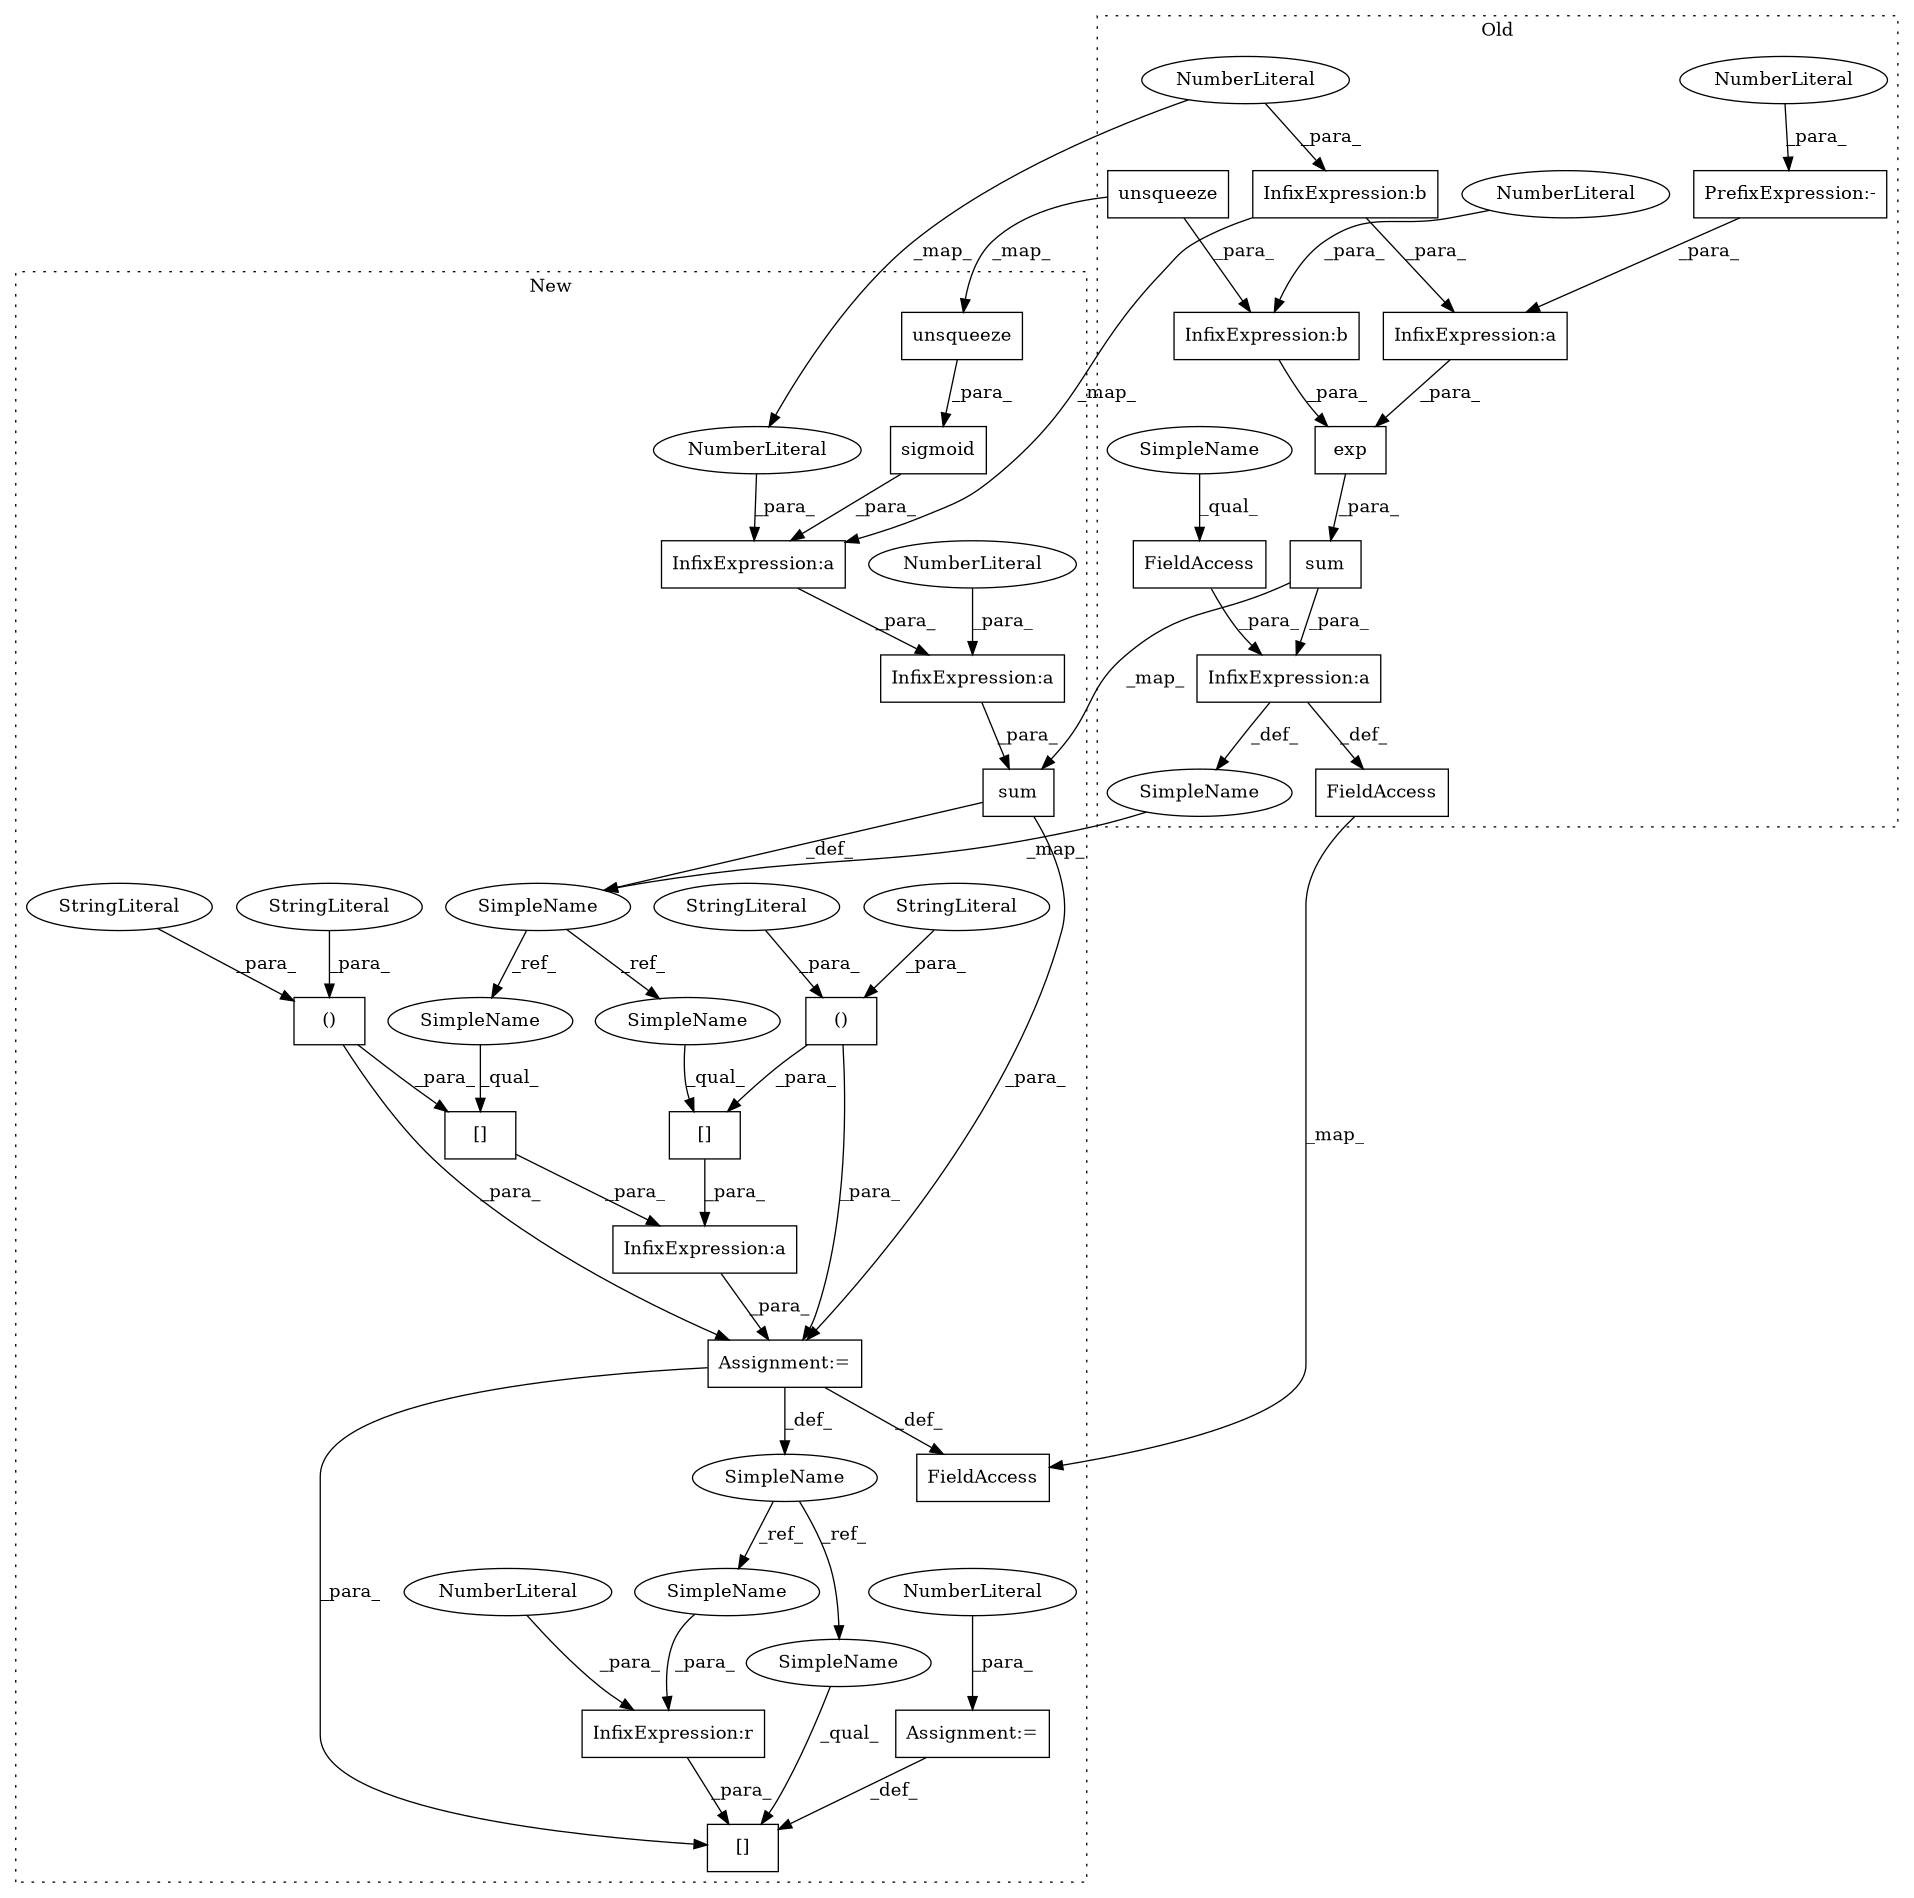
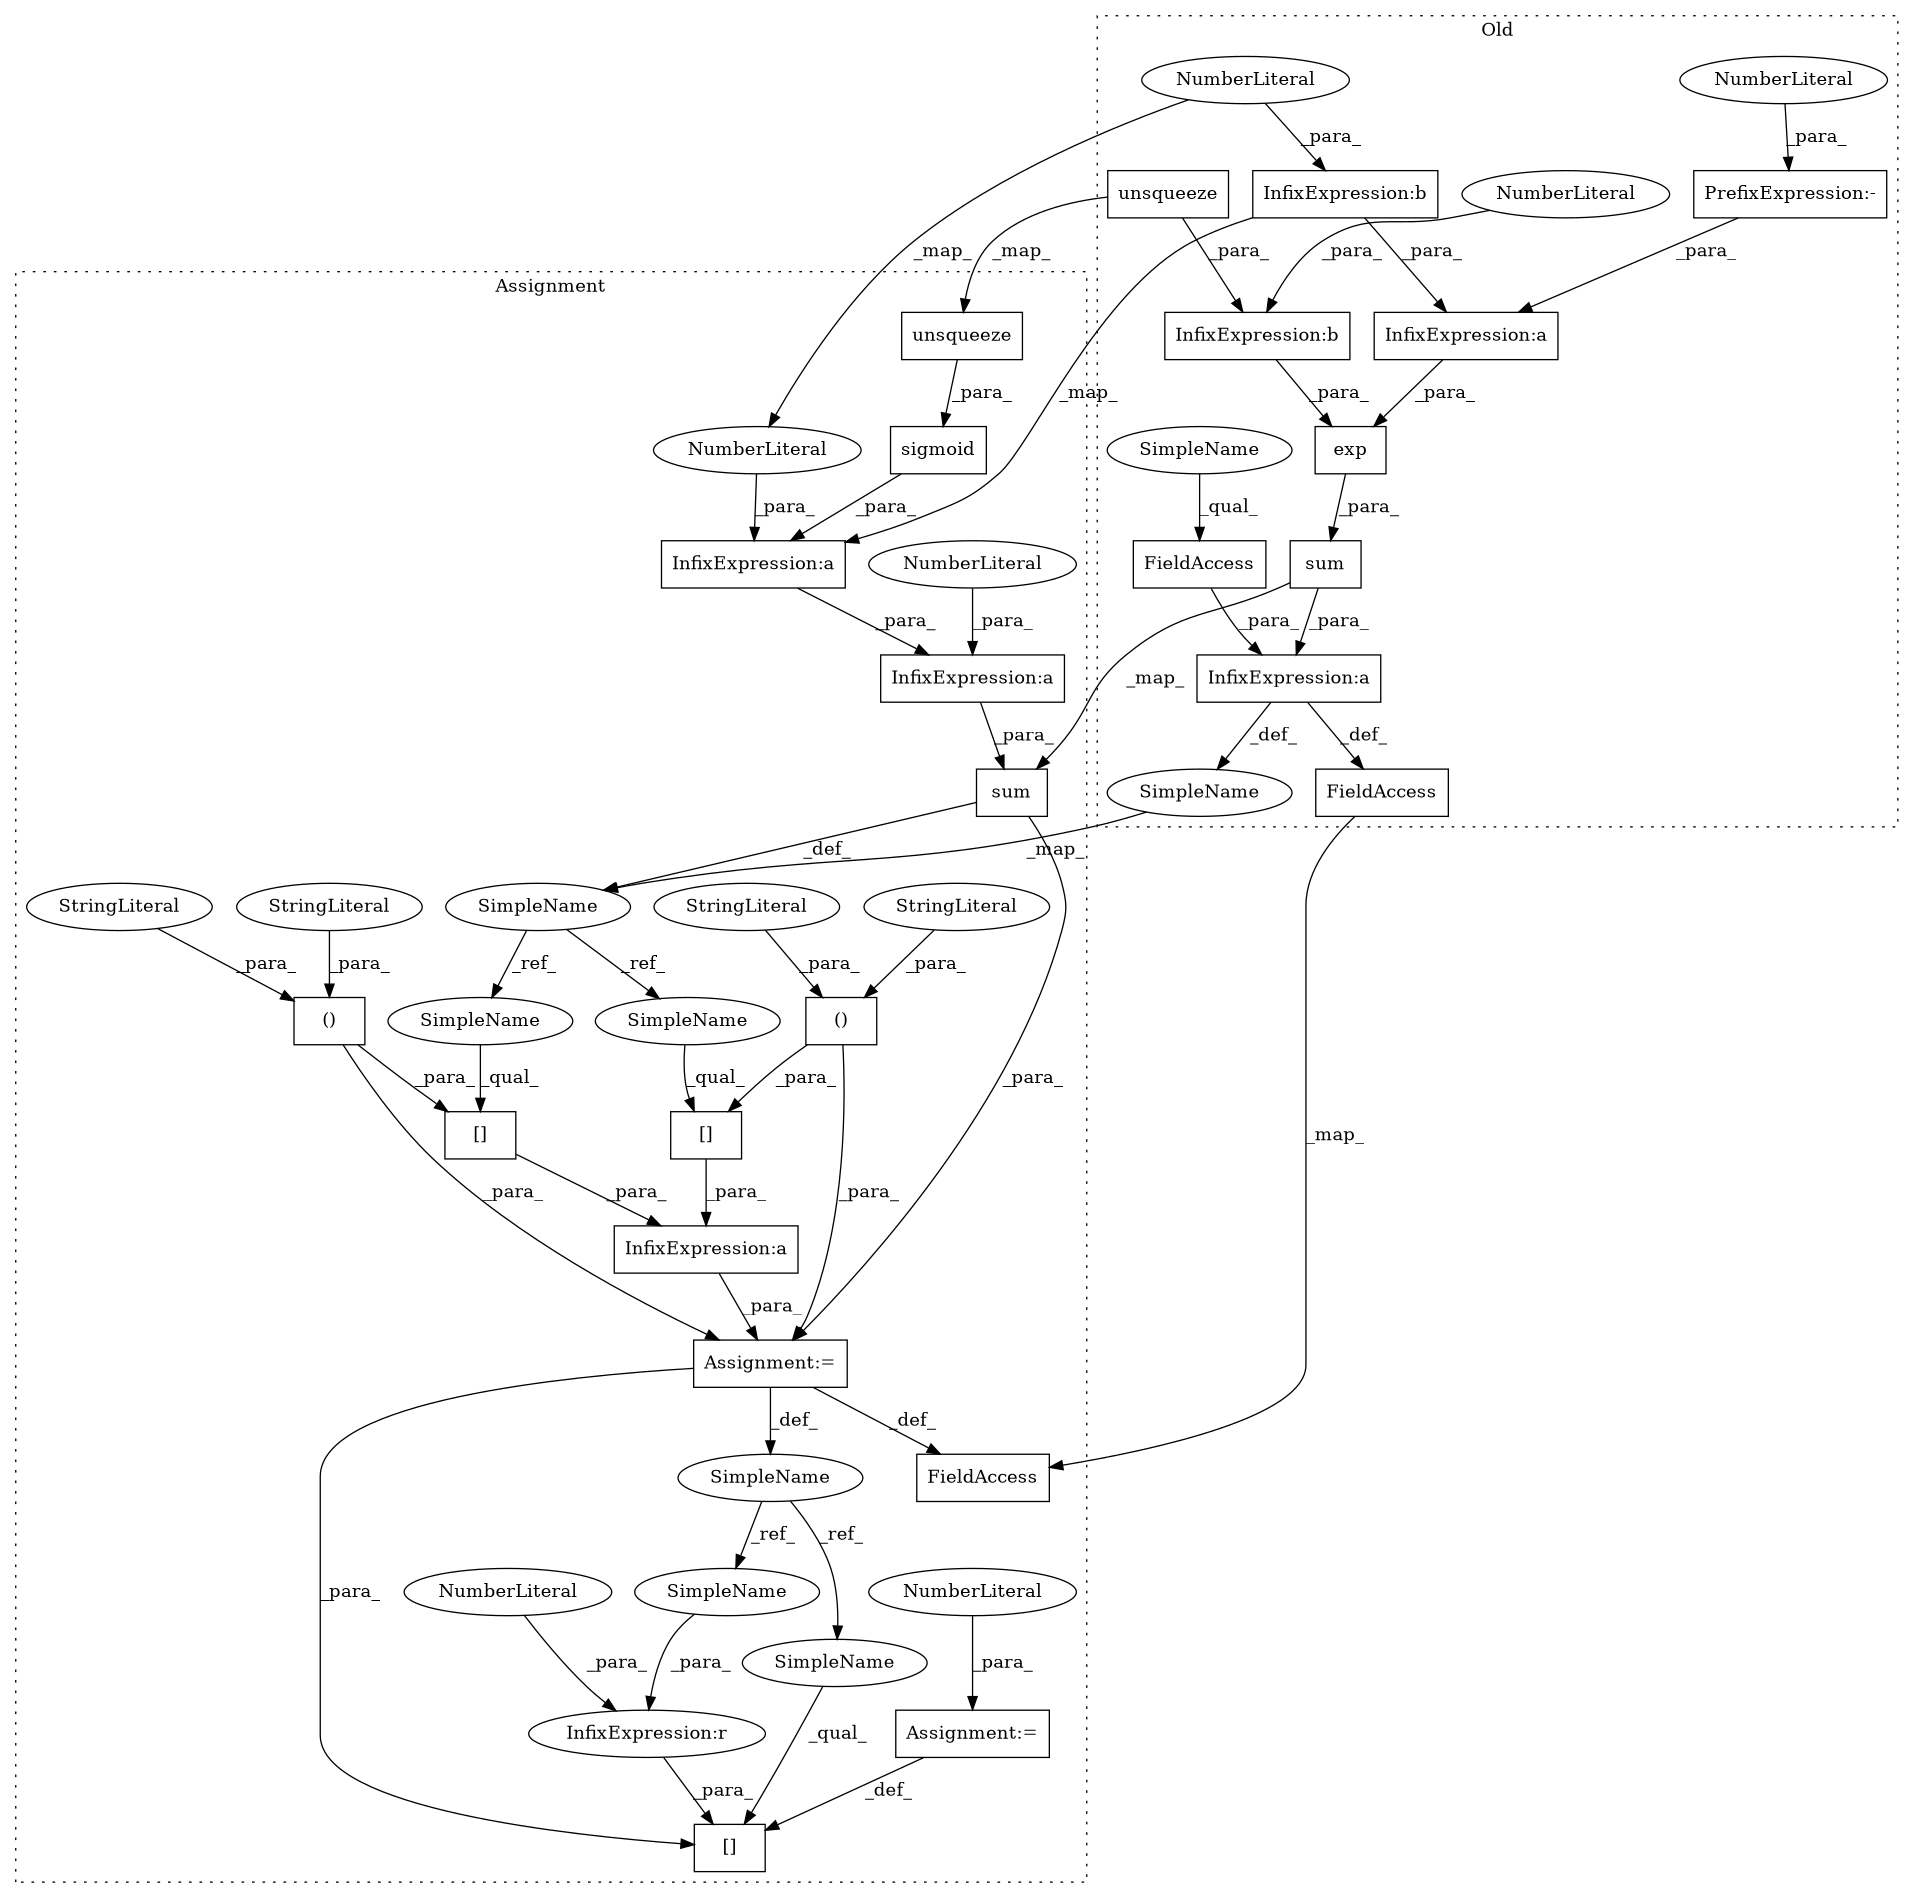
(551, 287) -> (551, 287)
(673, 1734) -> (647, 1734)
